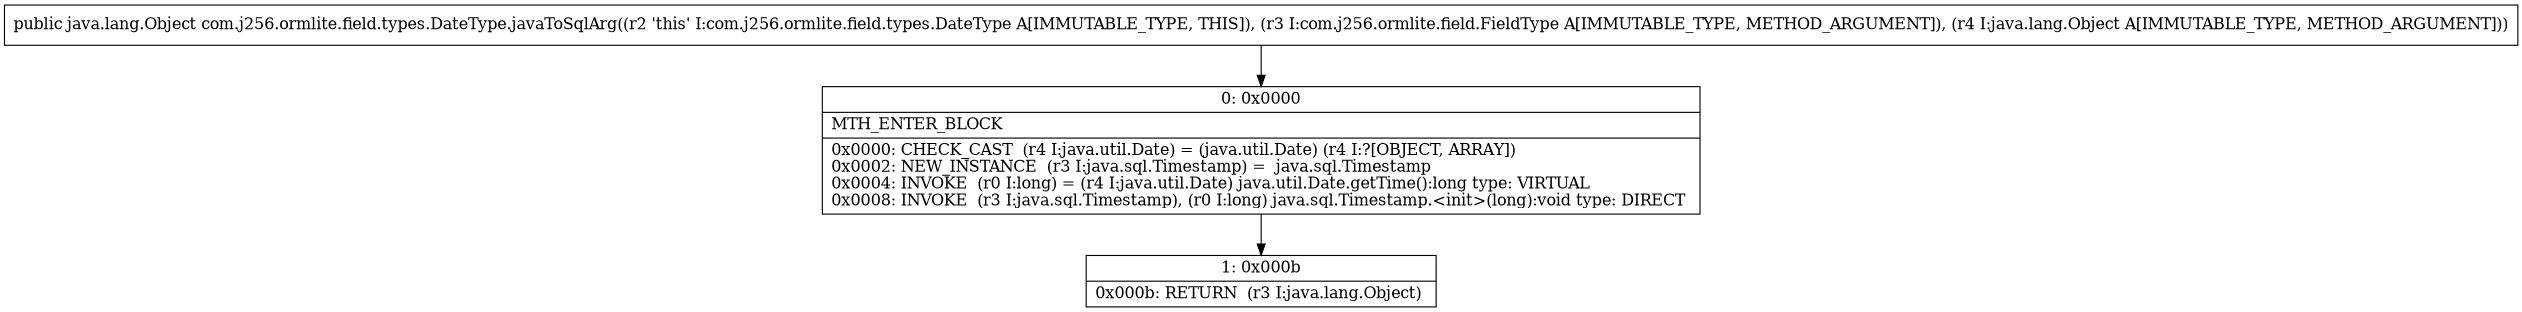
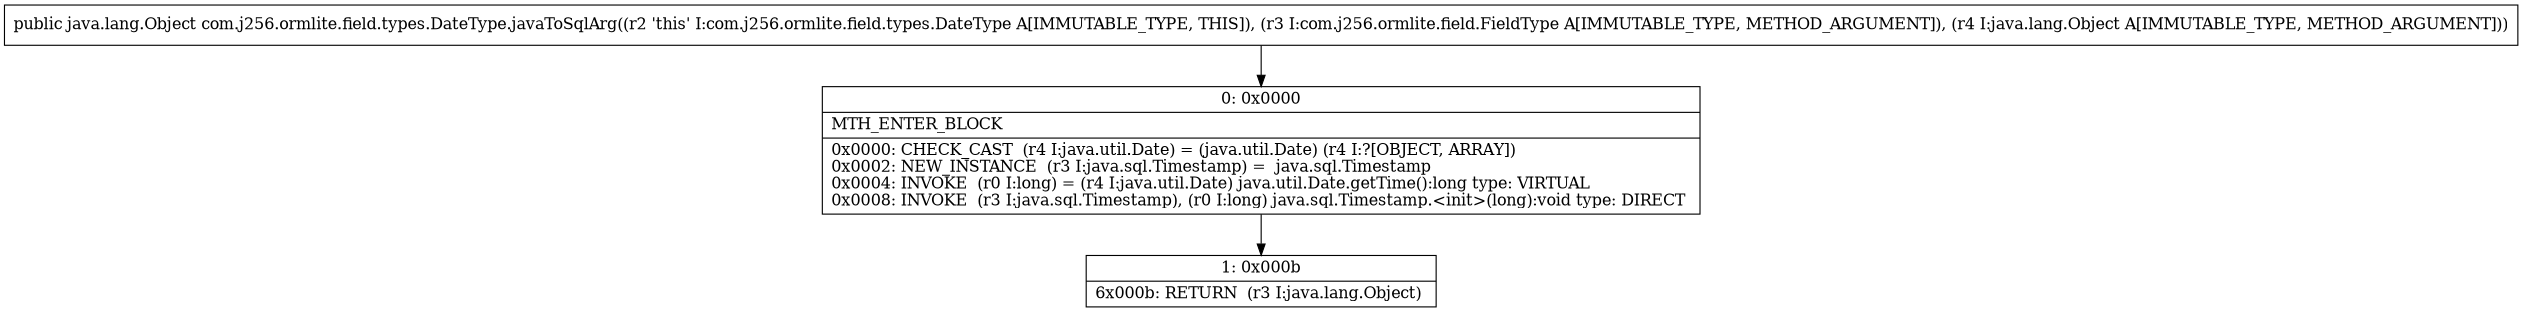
(1261, 293) -> (1261, 293)
